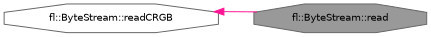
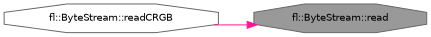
(241, 12) -> (231, 25)
